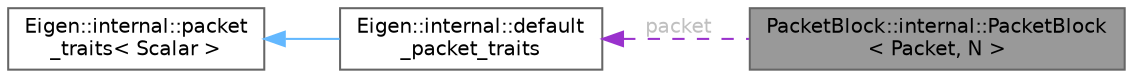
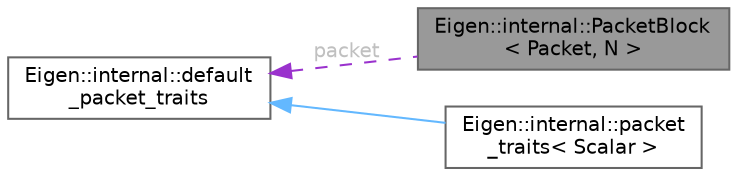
(312, 39) -> (368, 114)
(937, 39) -> (574, 39)
